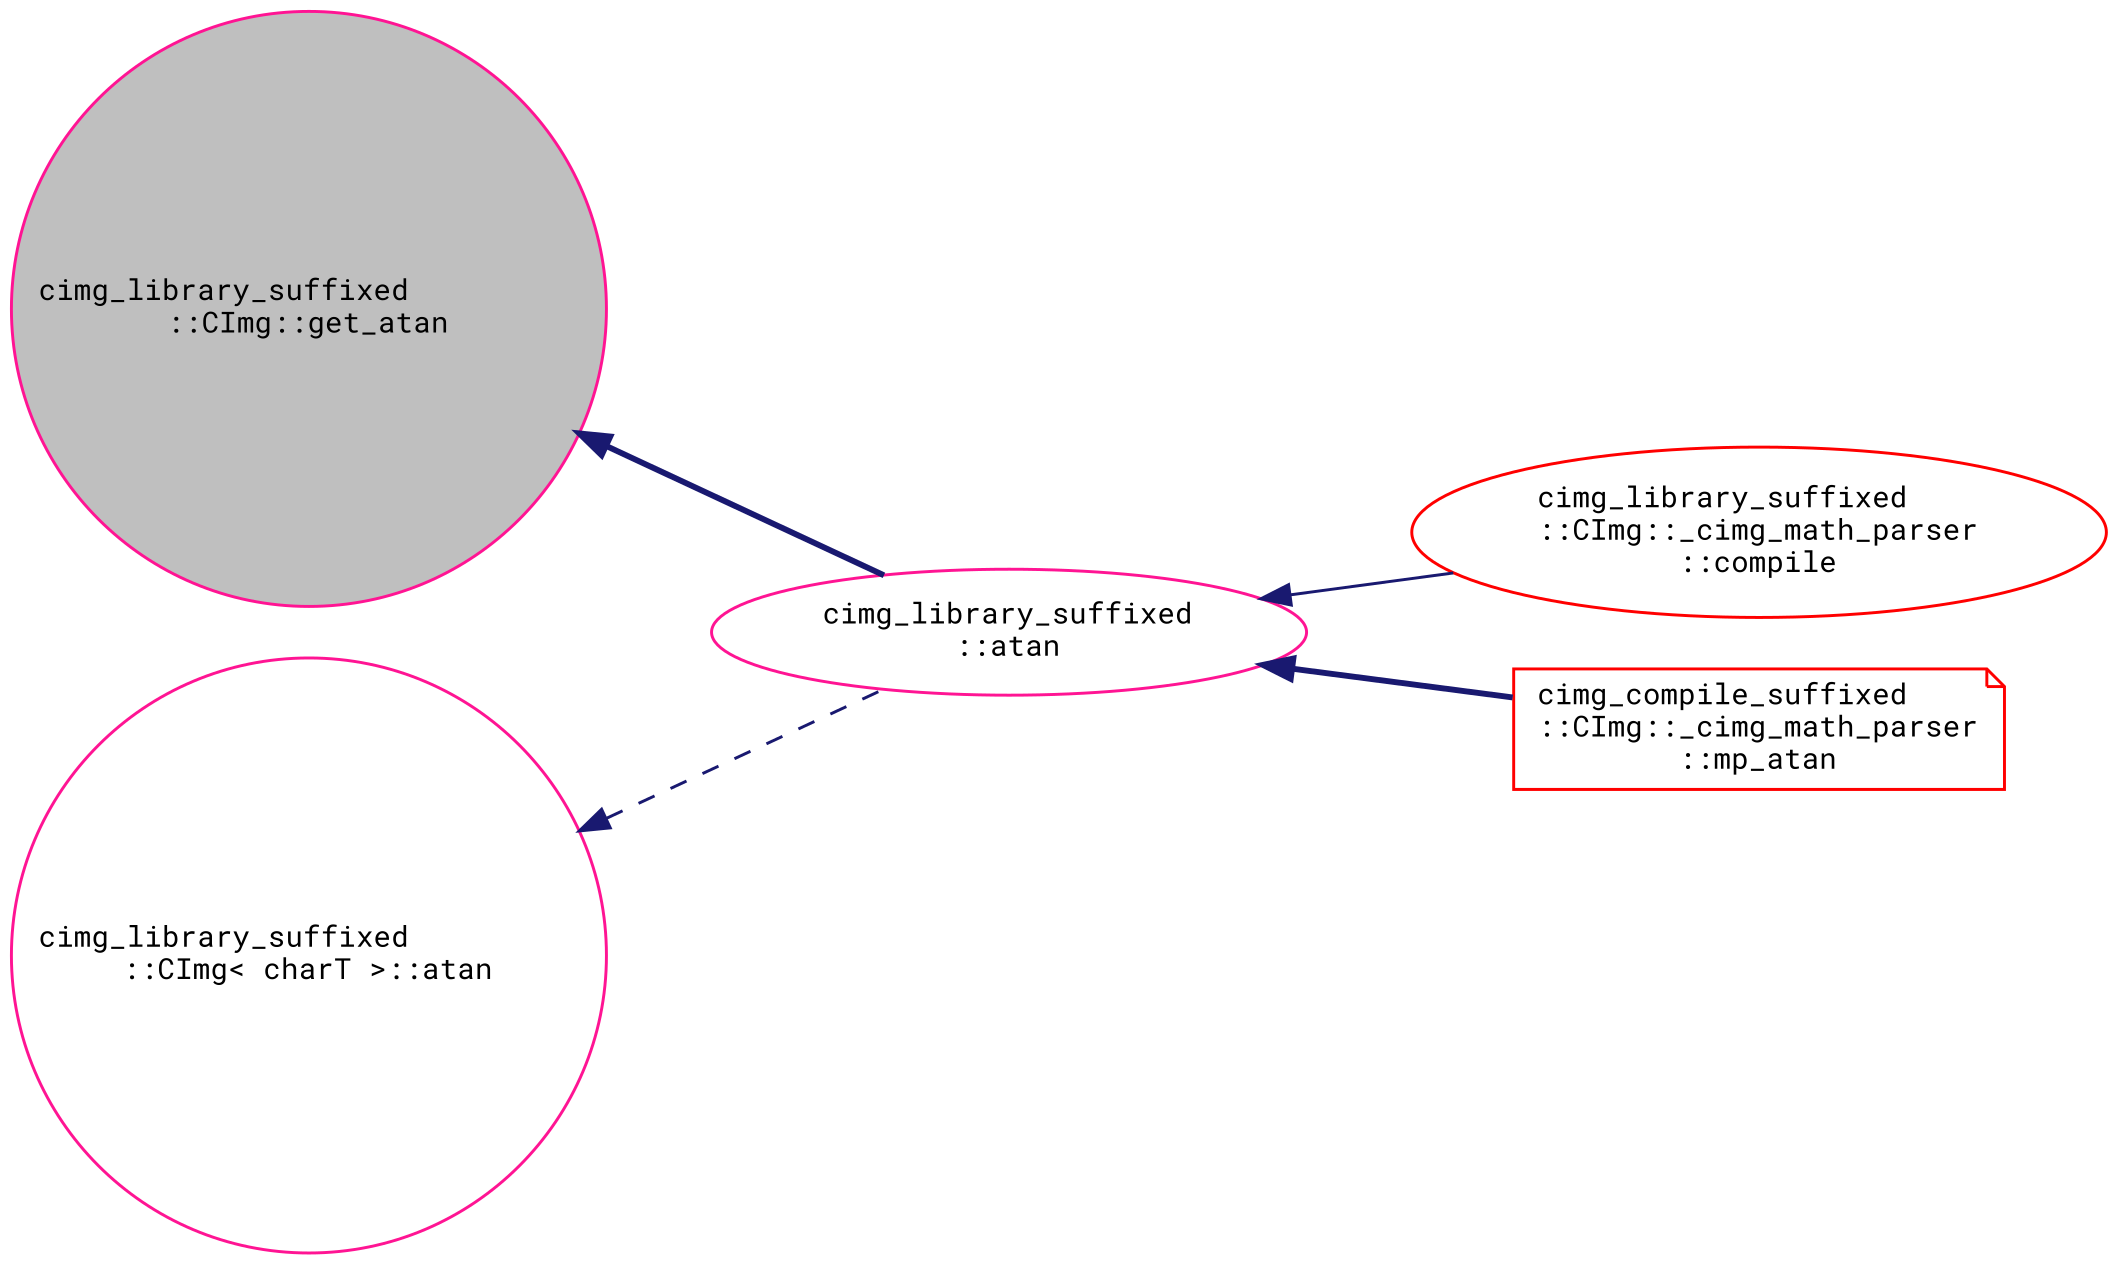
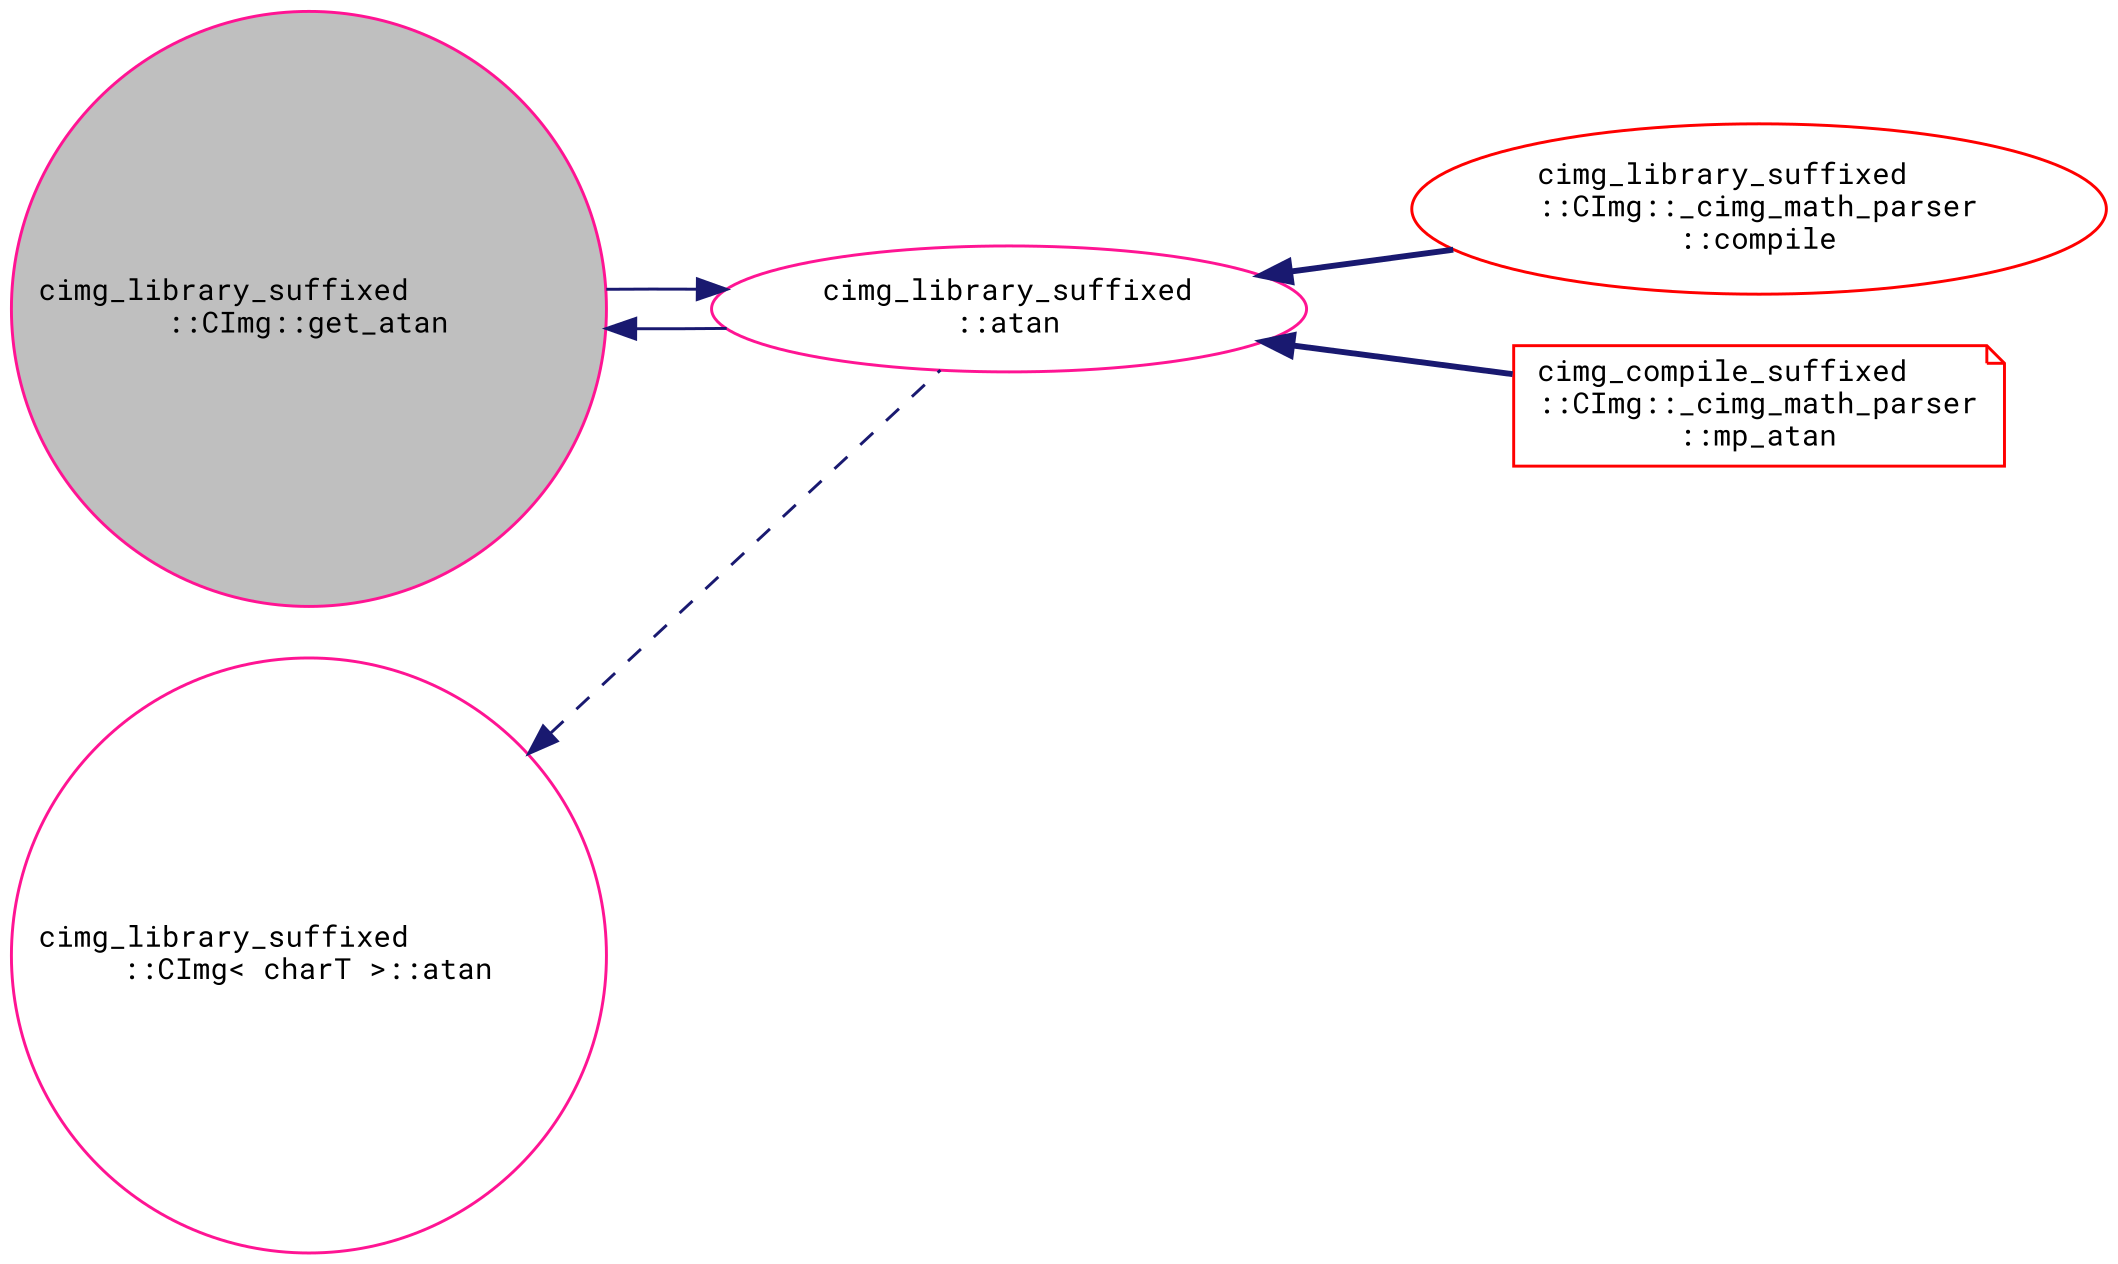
none -> (652, 289)
(745, 511) -> (682, 329)
(1372, 584) -> (1372, 261)
